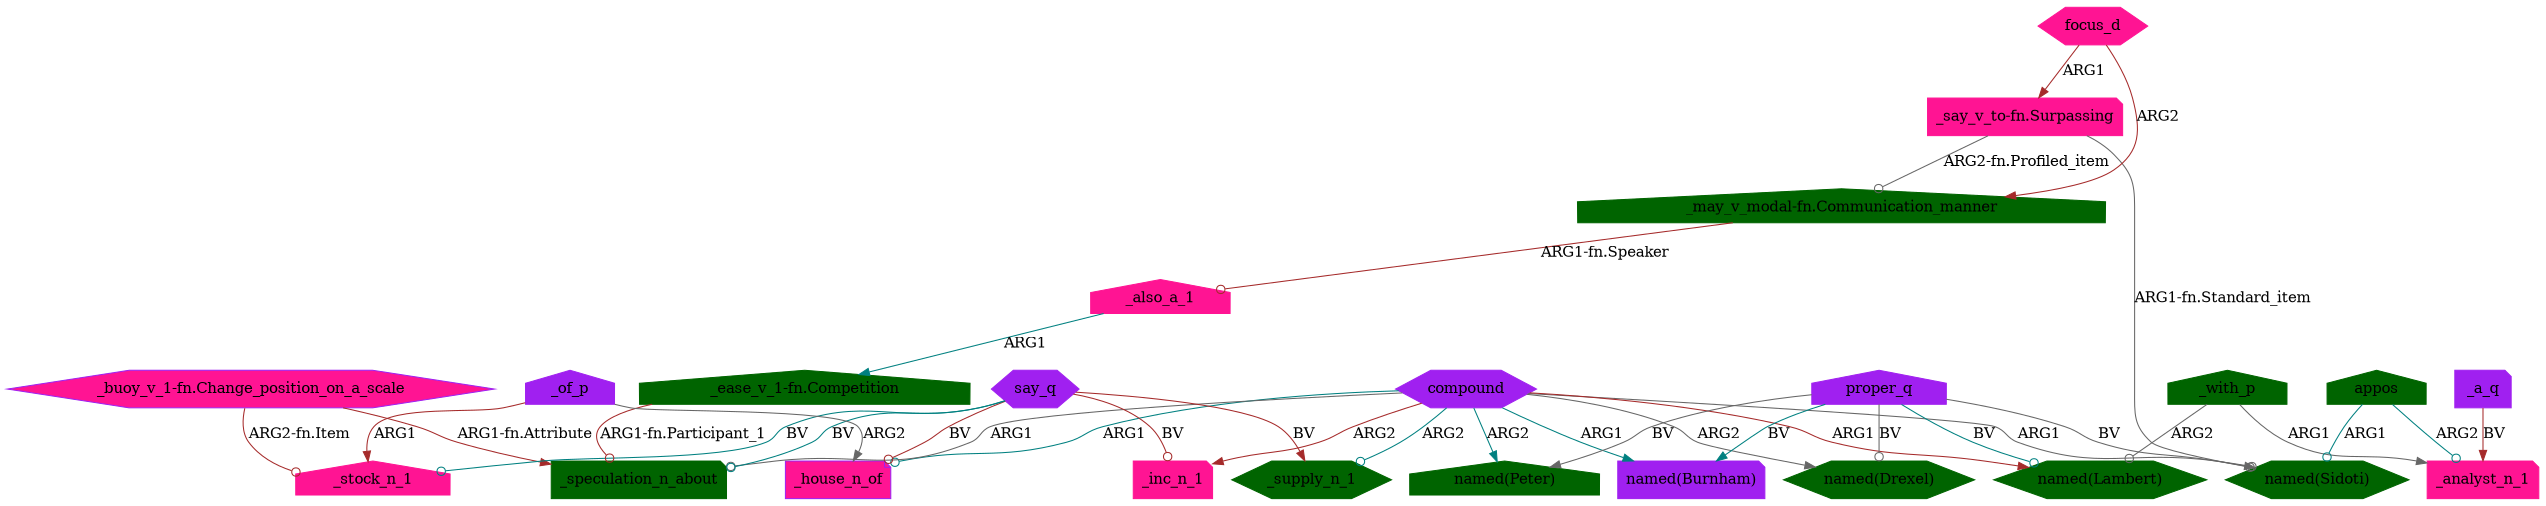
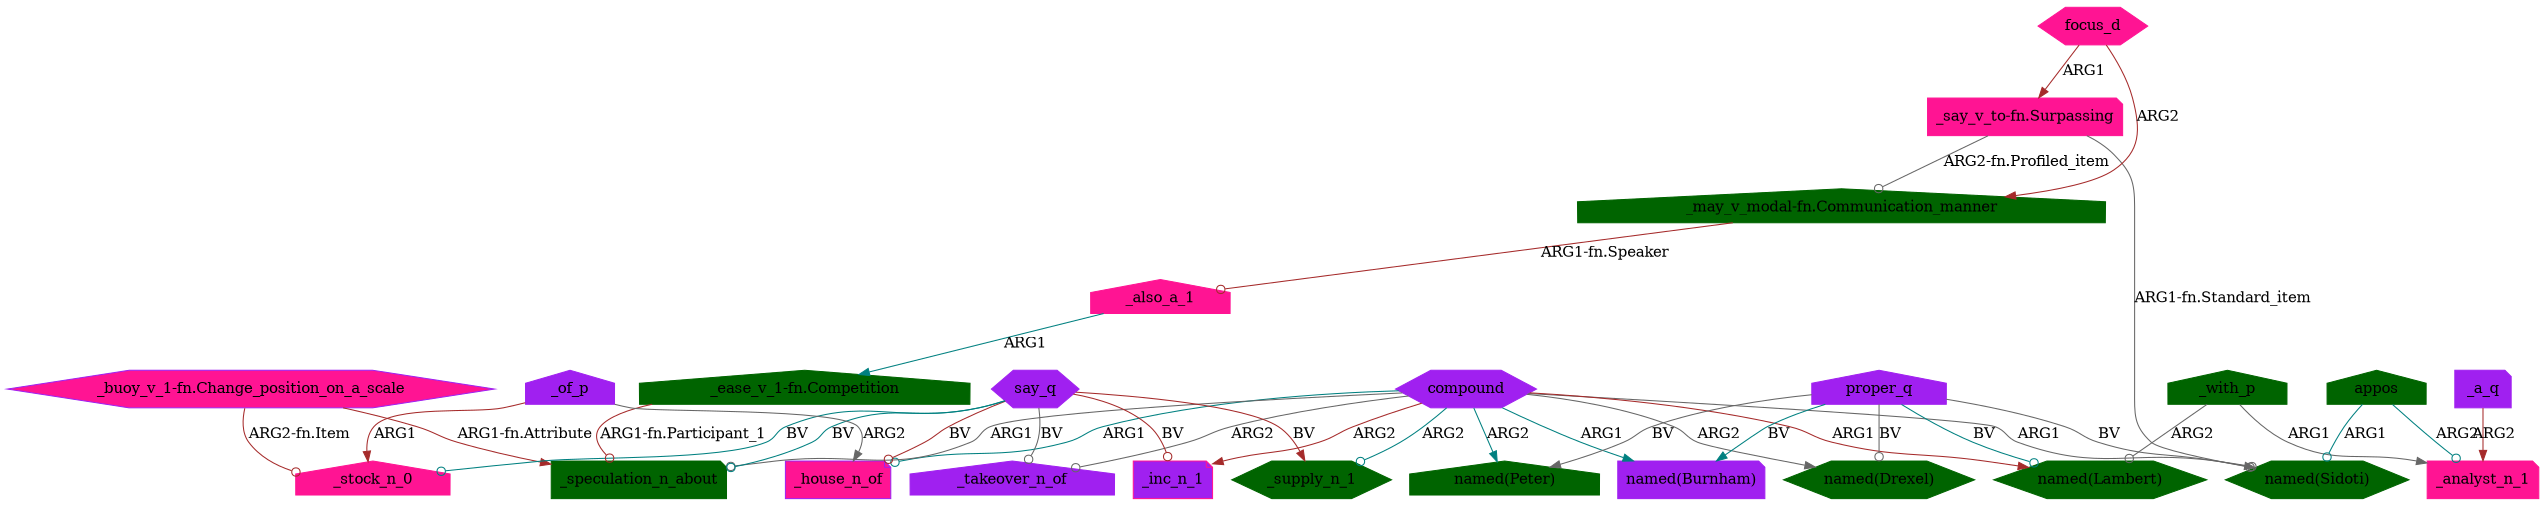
(2494, 434) -> (2494, 434)
(373, 480) -> (373, 480)
none -> (1012, 480)
(1173, 480) -> (1173, 480)
